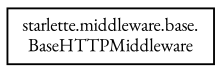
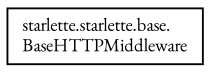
(111, 36) -> (105, 36)
